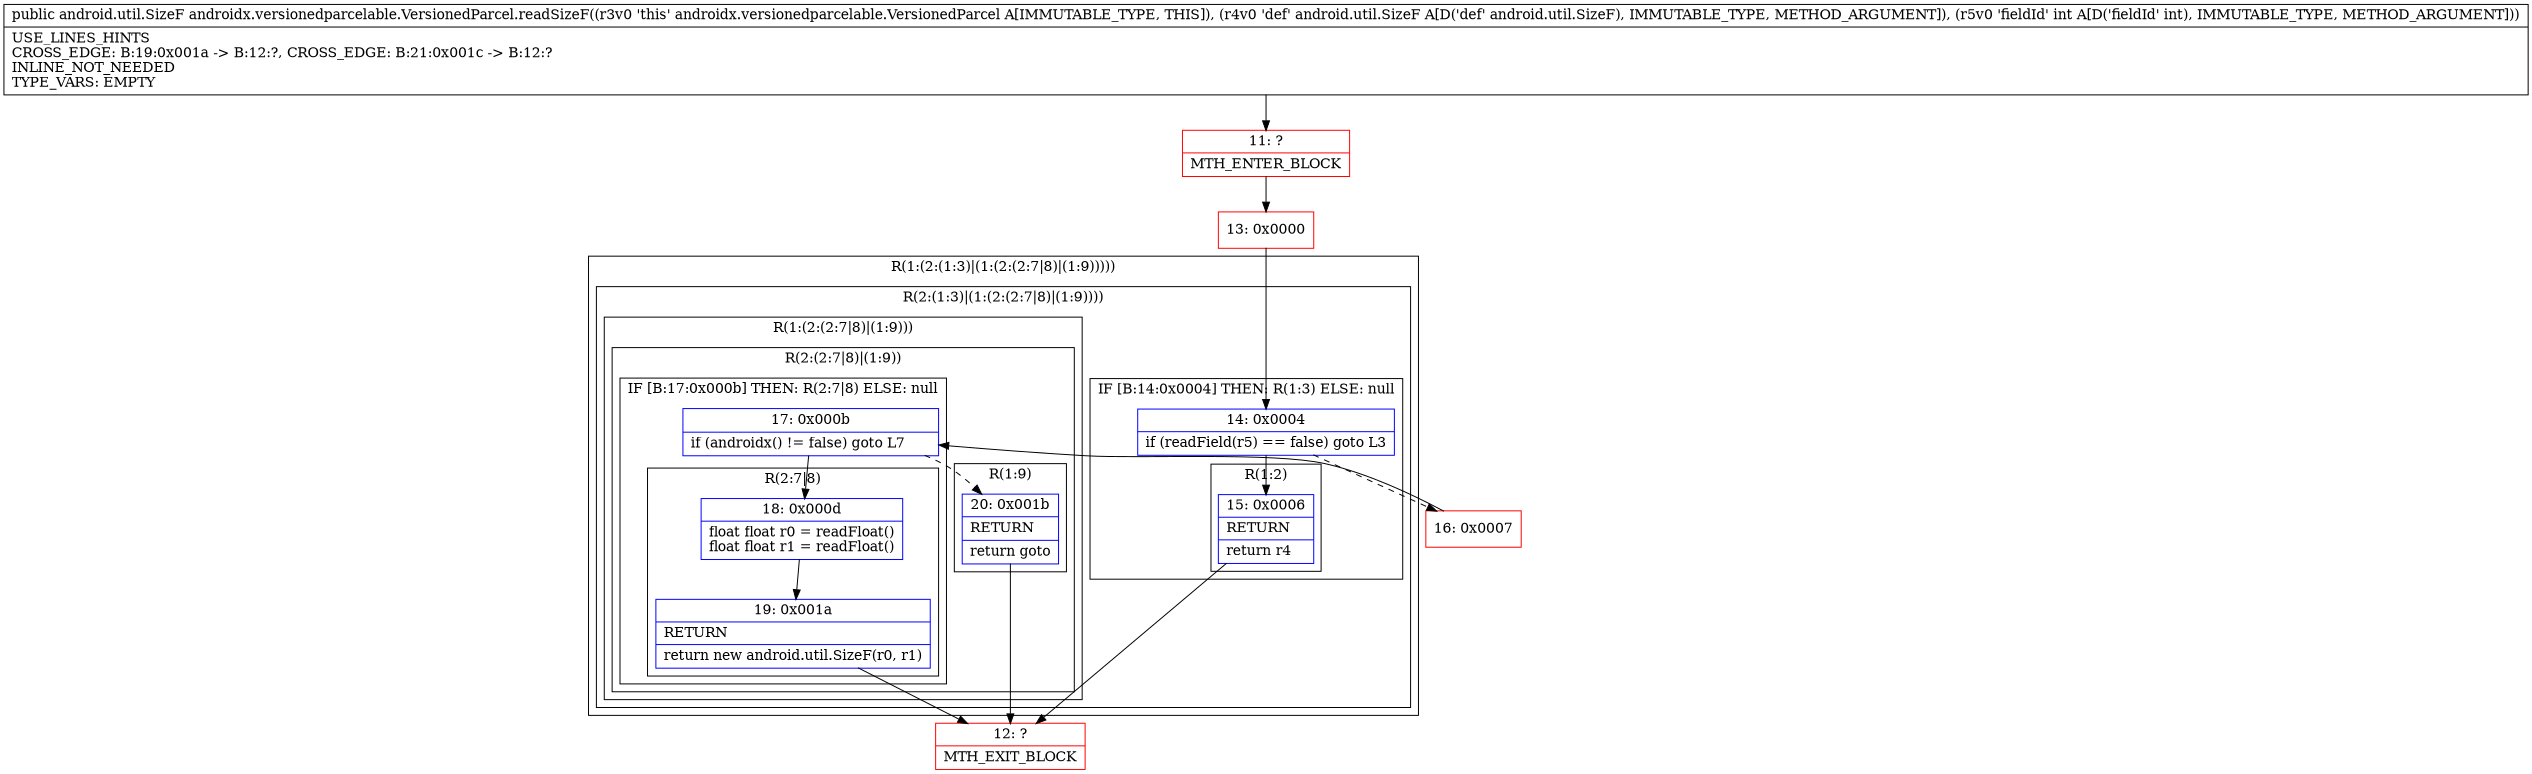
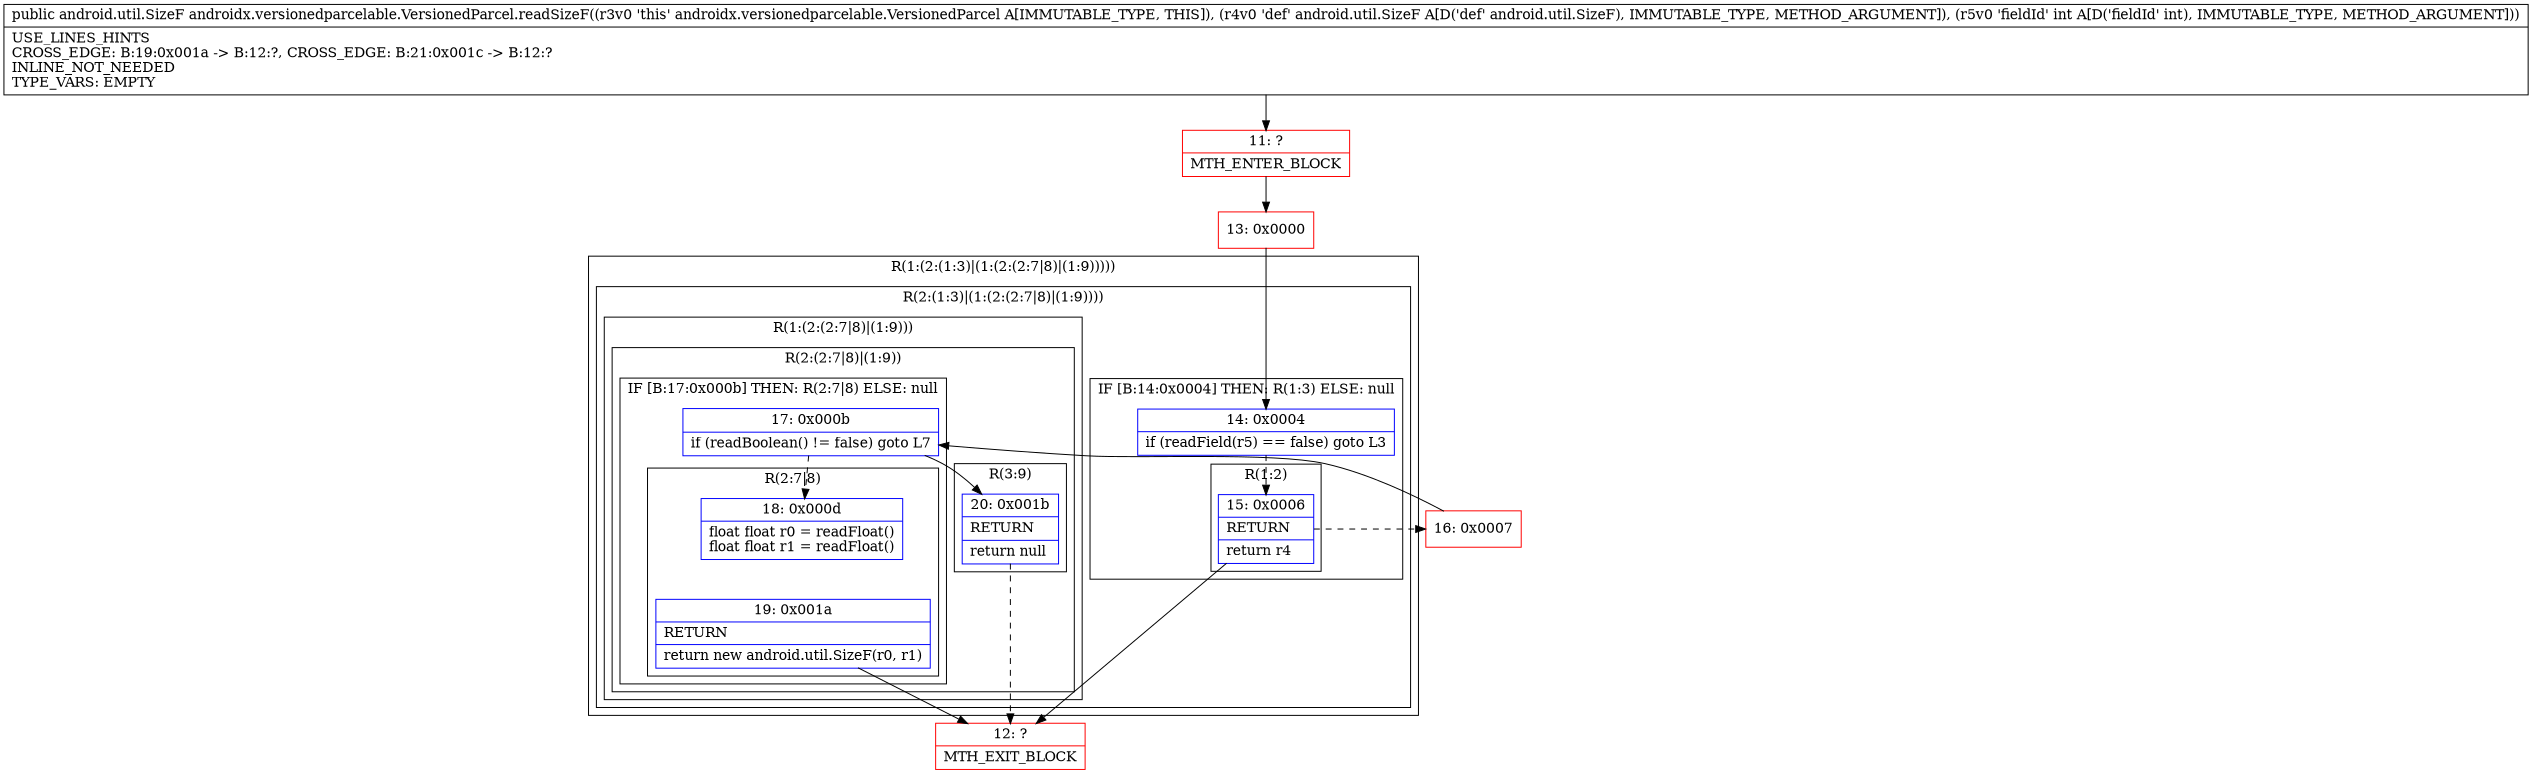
(798, 443) -> (811, 443)
(1266, 471) -> (1266, 471)
(807, 475) -> (807, 475)
(1010, 475) -> (1010, 475)
(961, 476) -> (961, 476)
(1370, 481) -> (1365, 529)
(1010, 552) -> (1008, 552)
(798, 574) -> none
(1010, 639) -> (1010, 639)
